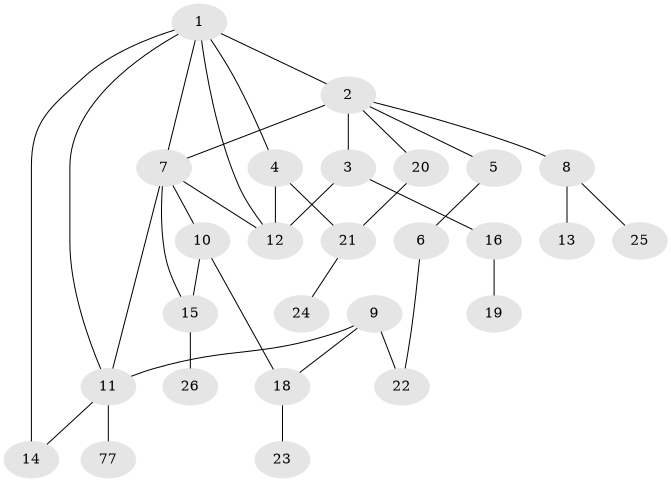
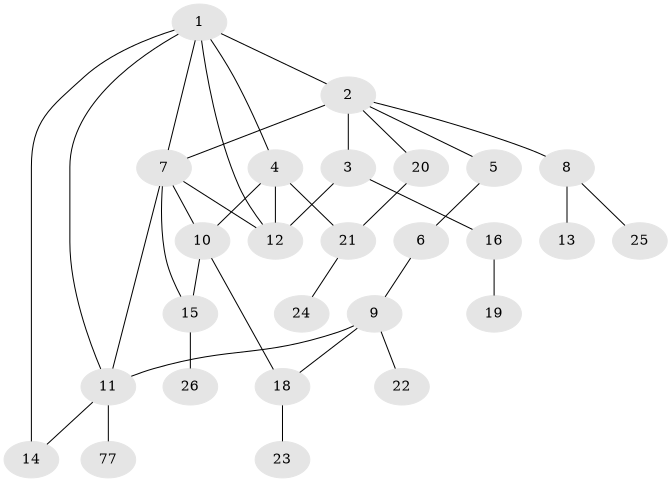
none -> (239, 204)
(413, 314) -> (398, 277)
